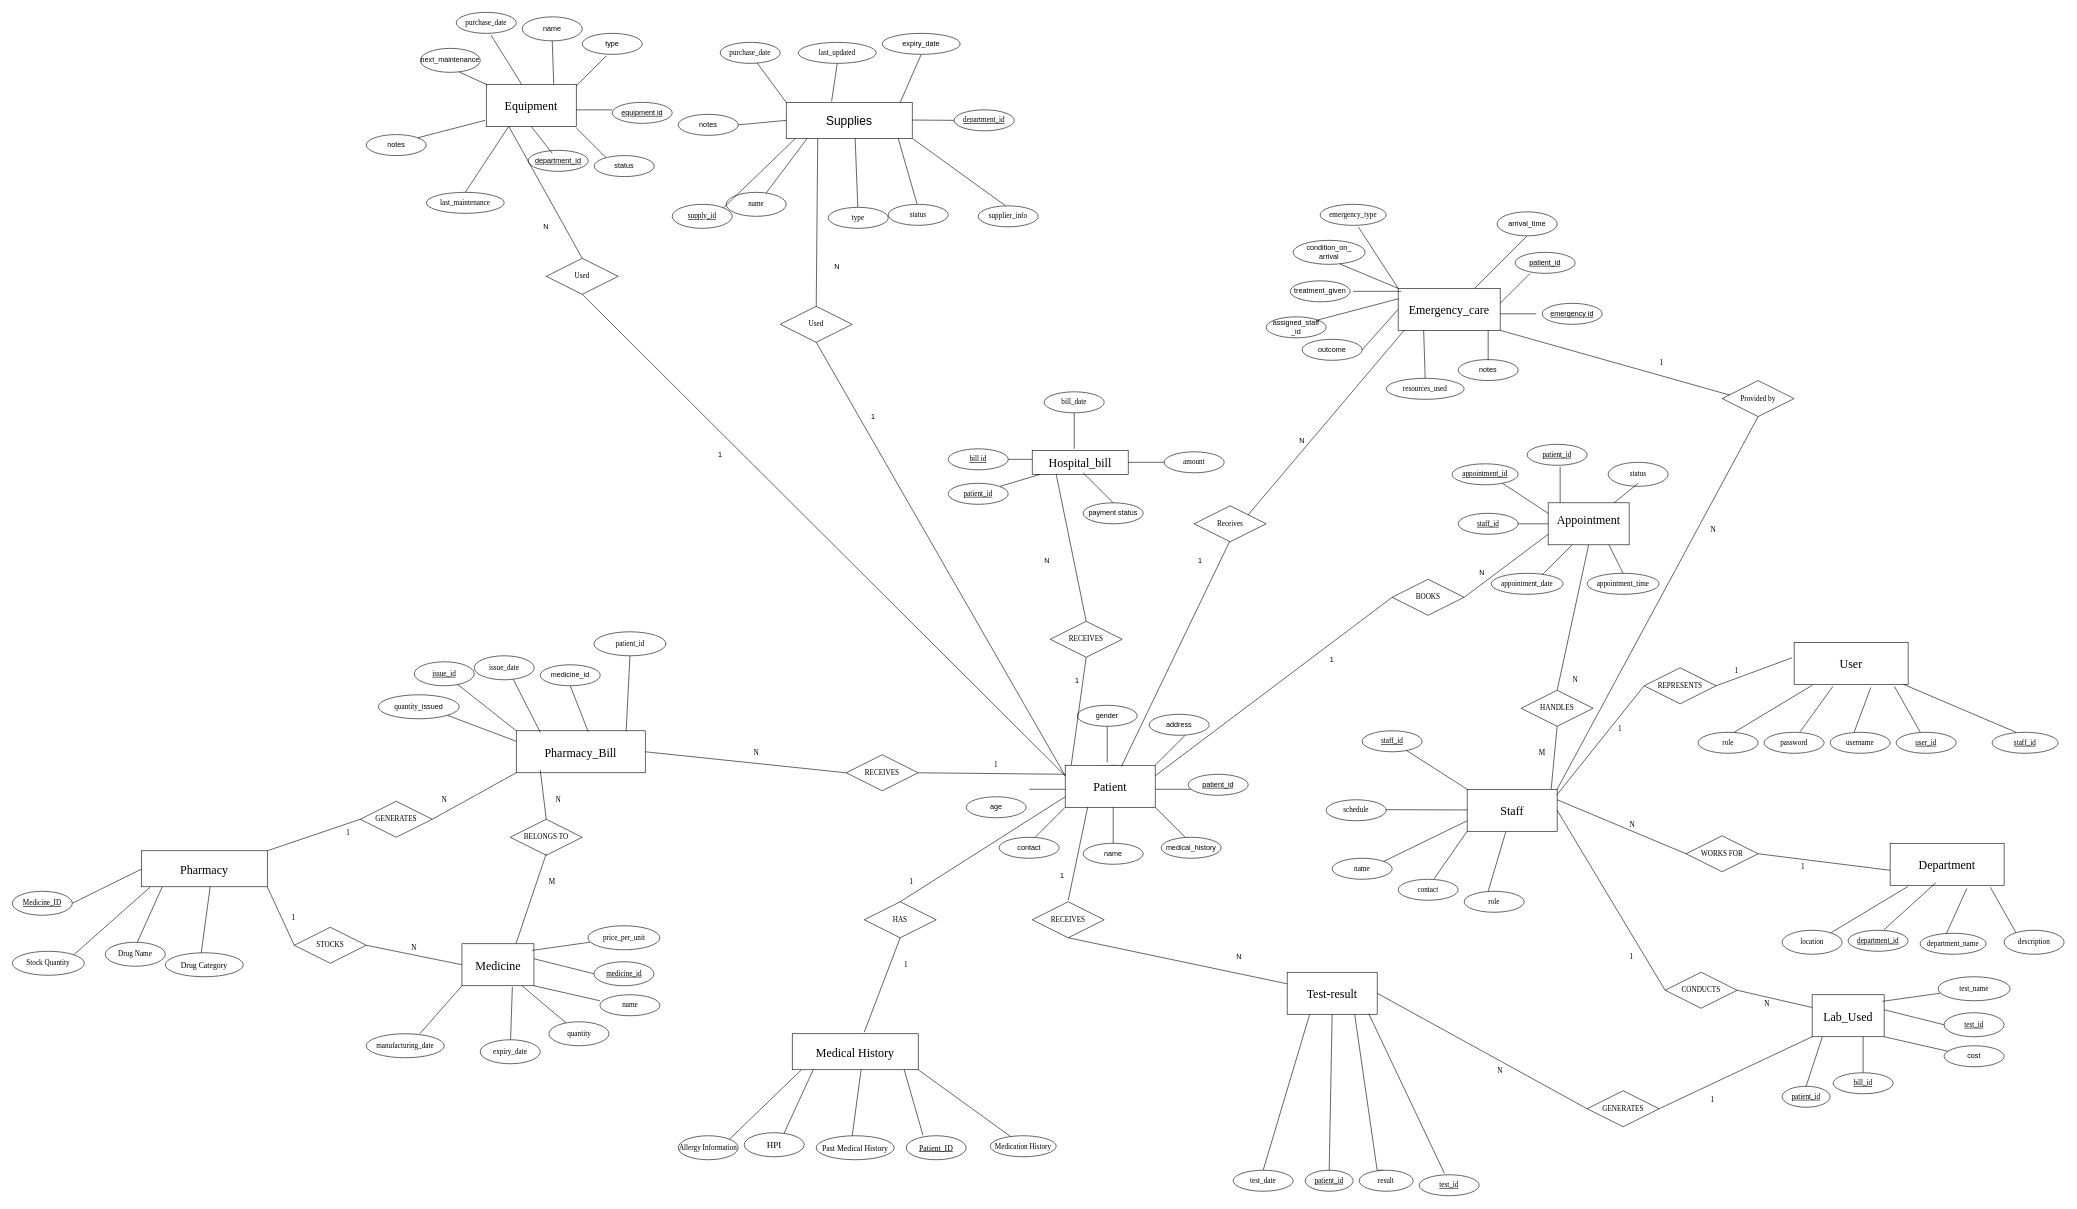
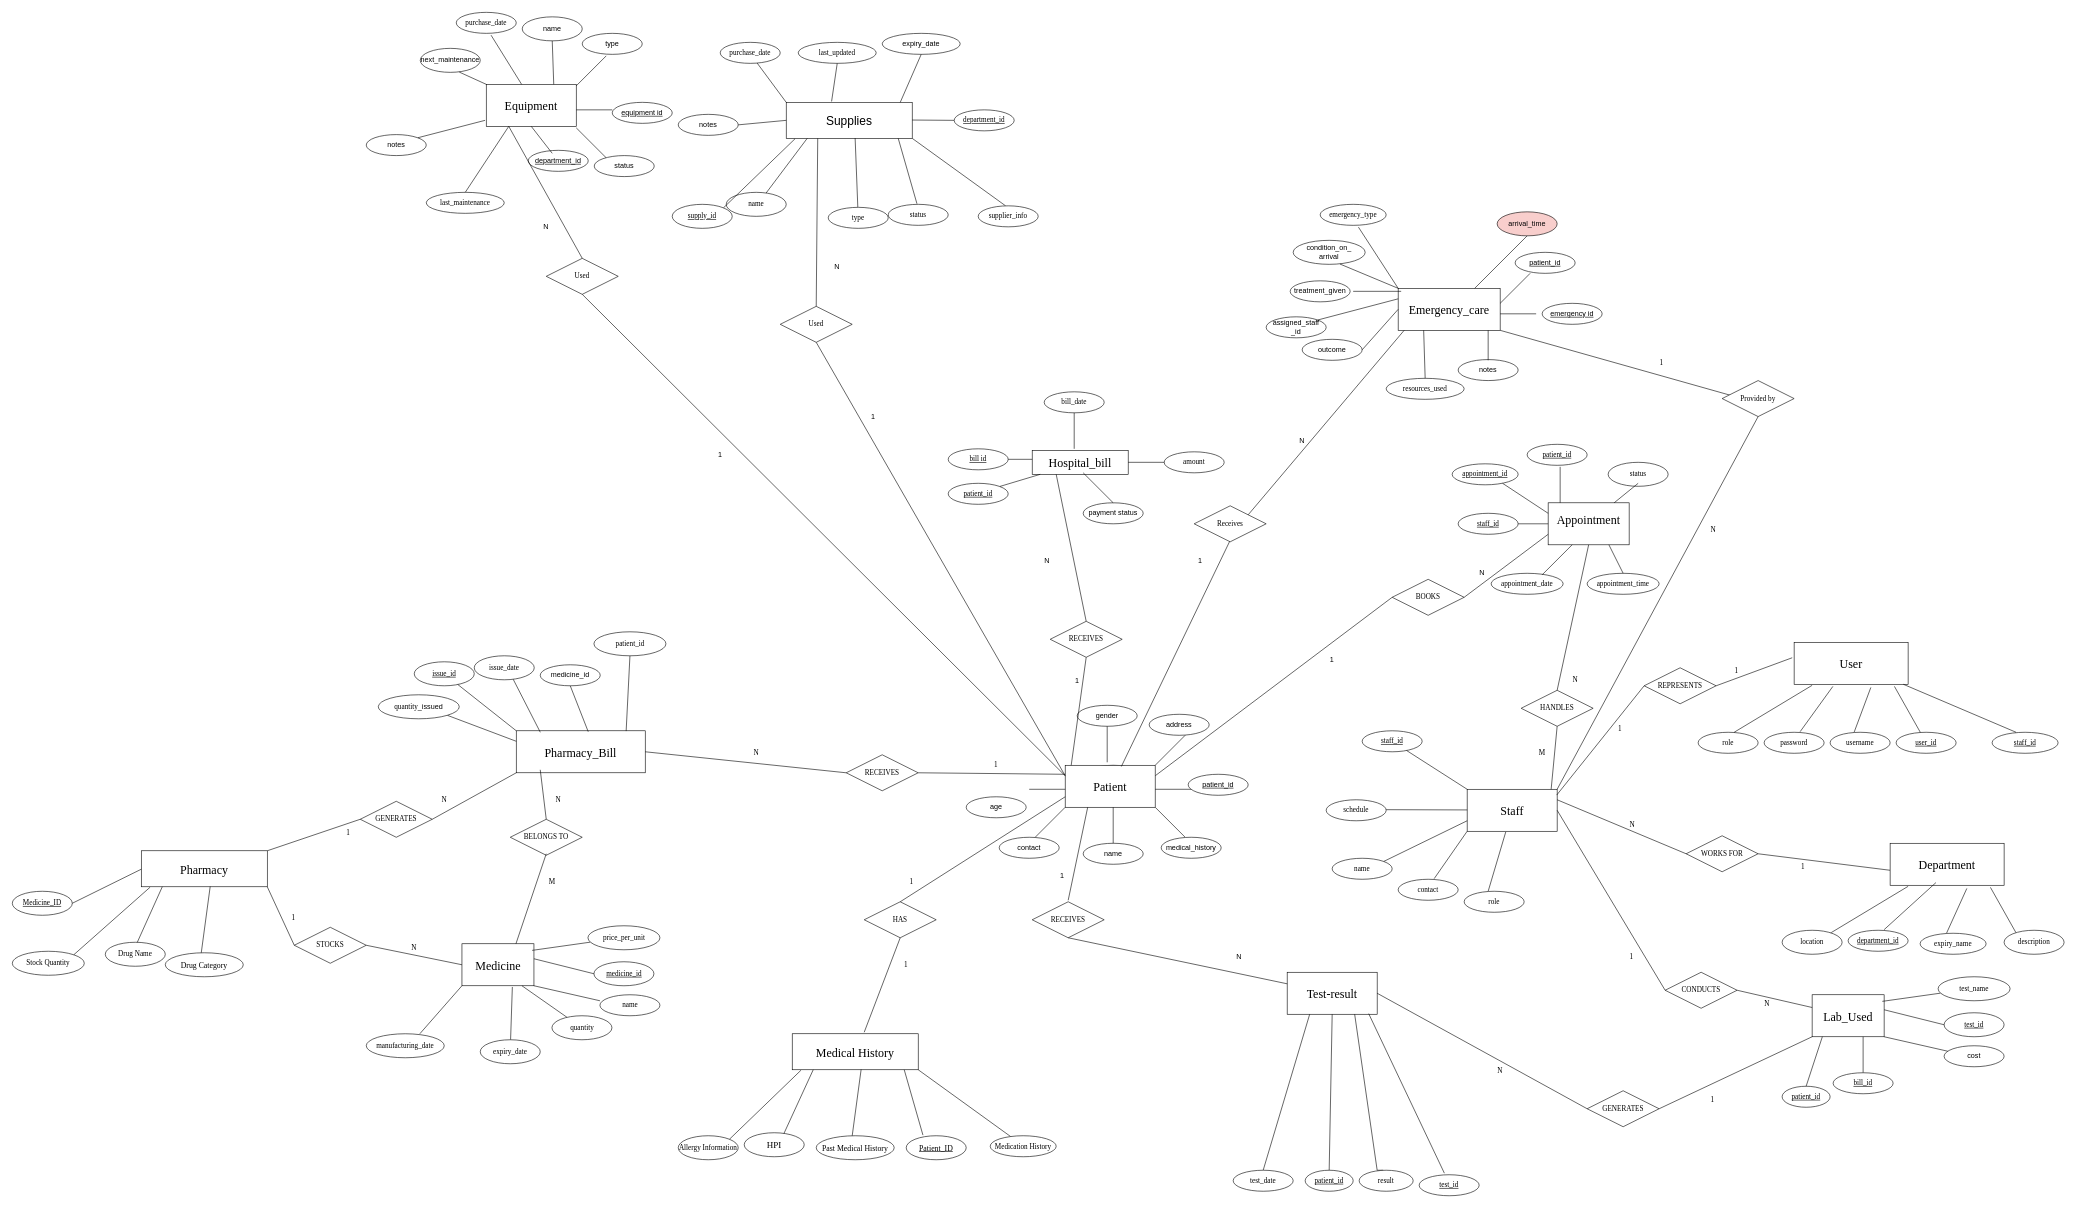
(1527, 224) -> (1527, 224)
(1953, 944) -> (1953, 944)
(579, 1034) -> (582, 1028)
